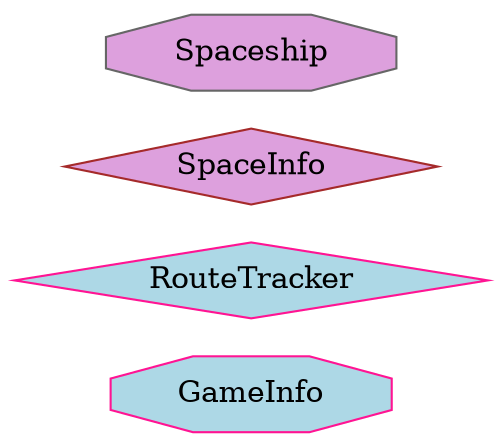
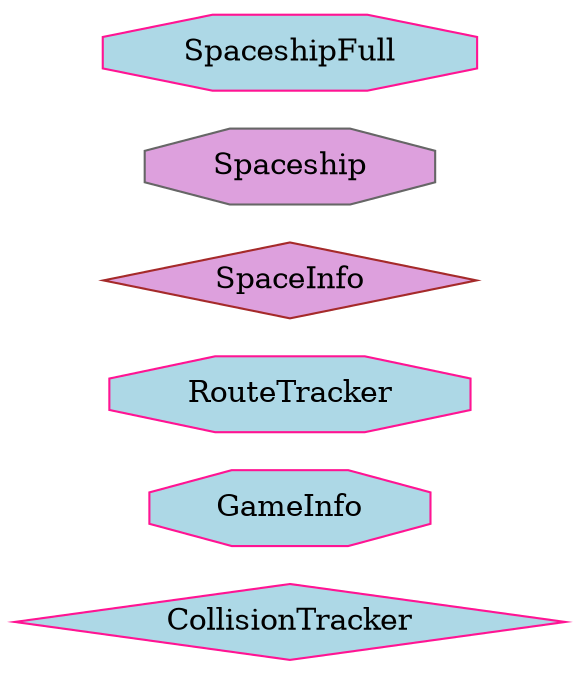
none -> (290, 53)
(251, 280) -> (290, 394)
none -> (290, 622)
